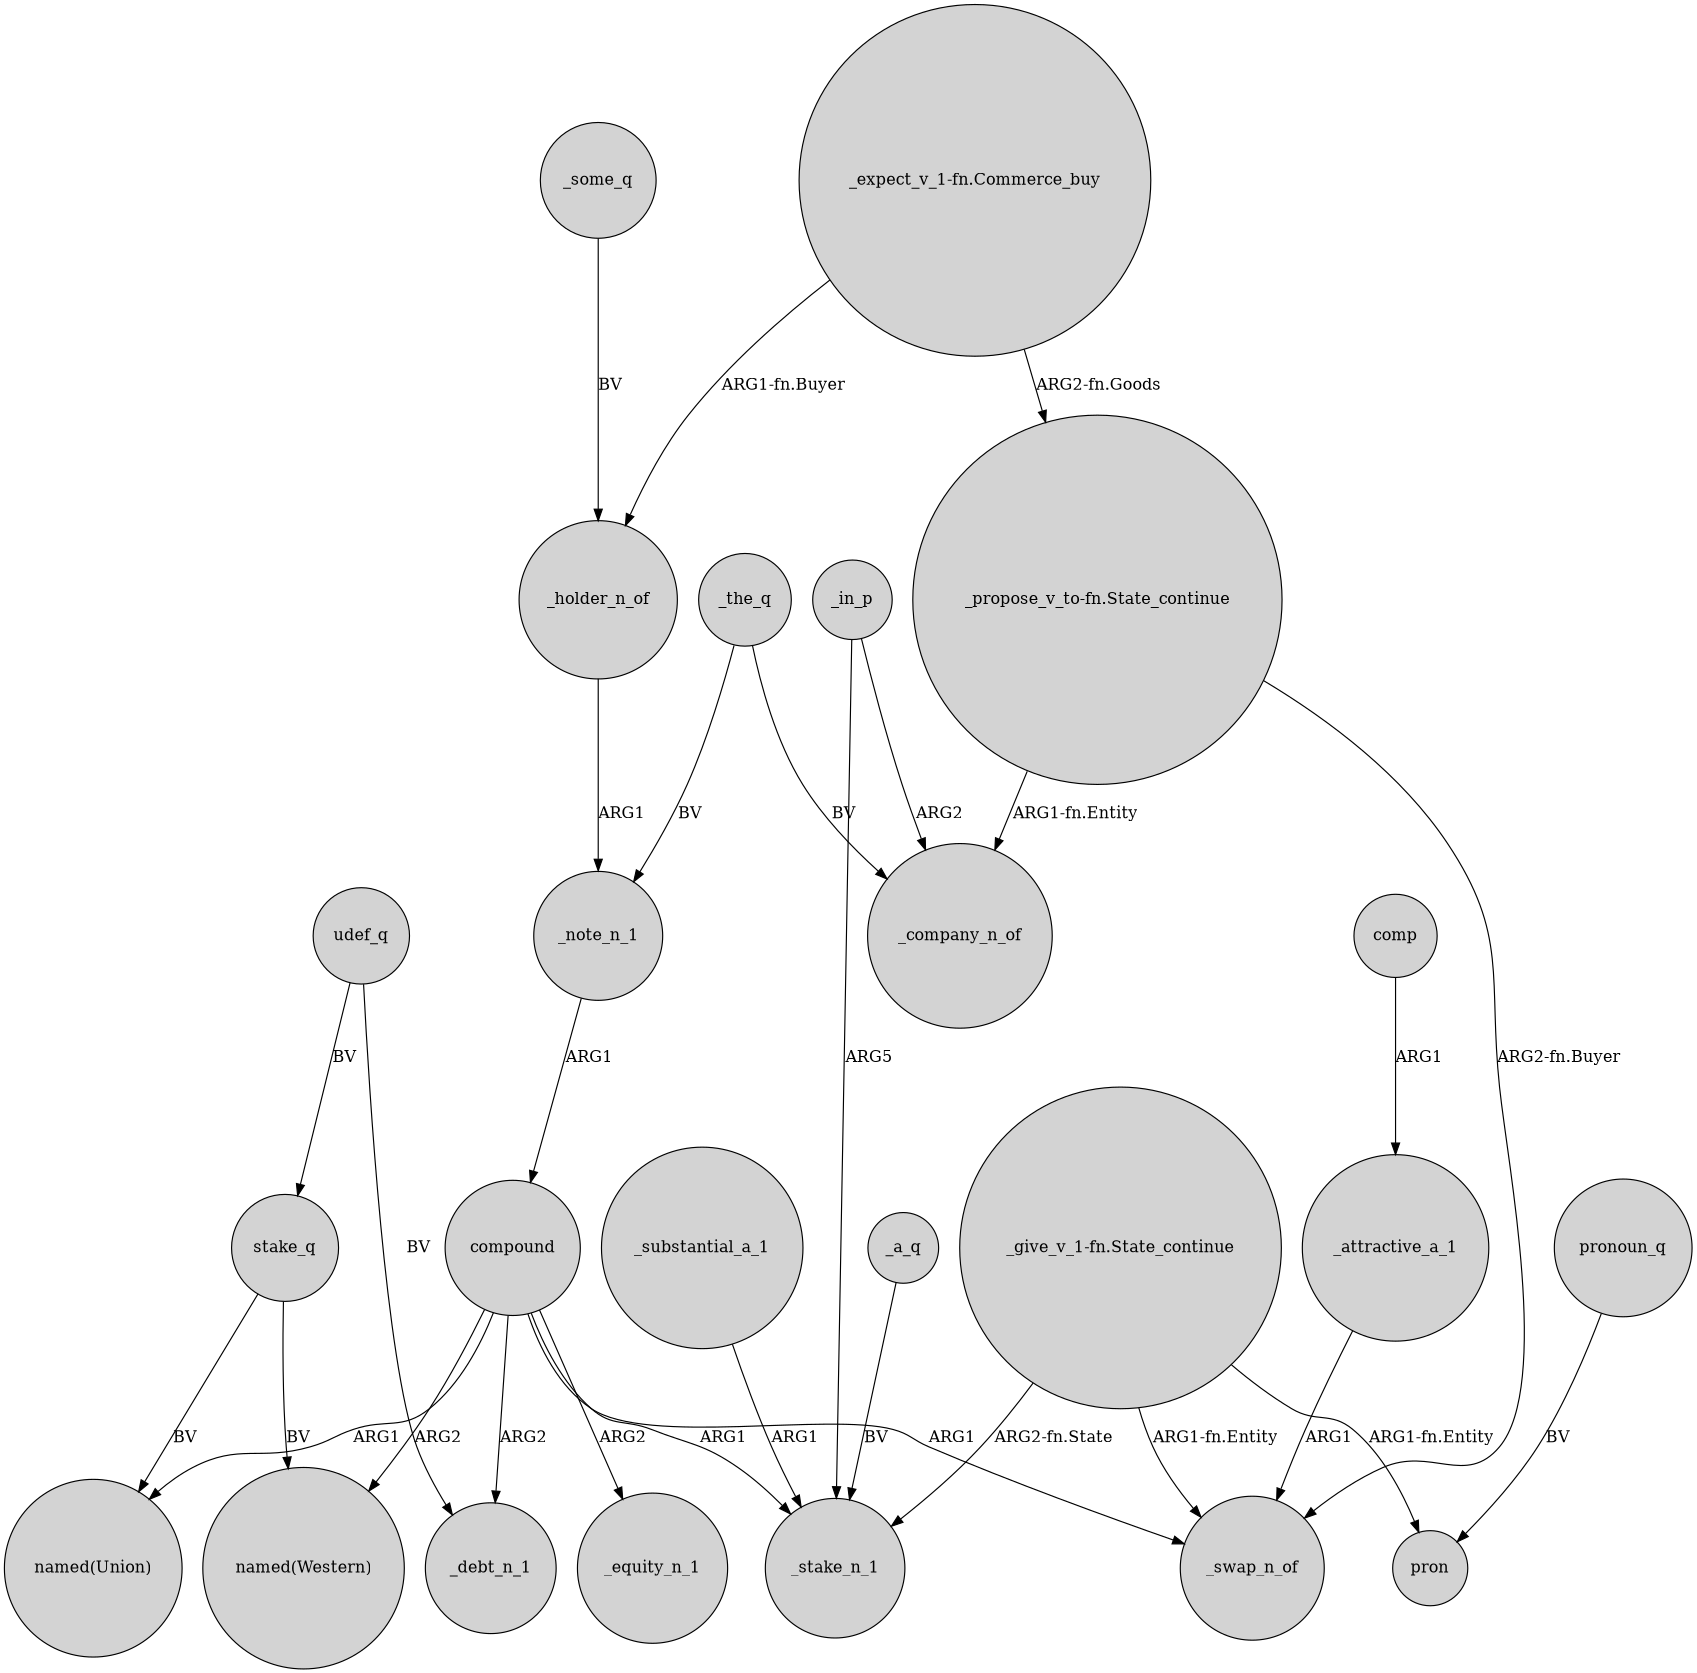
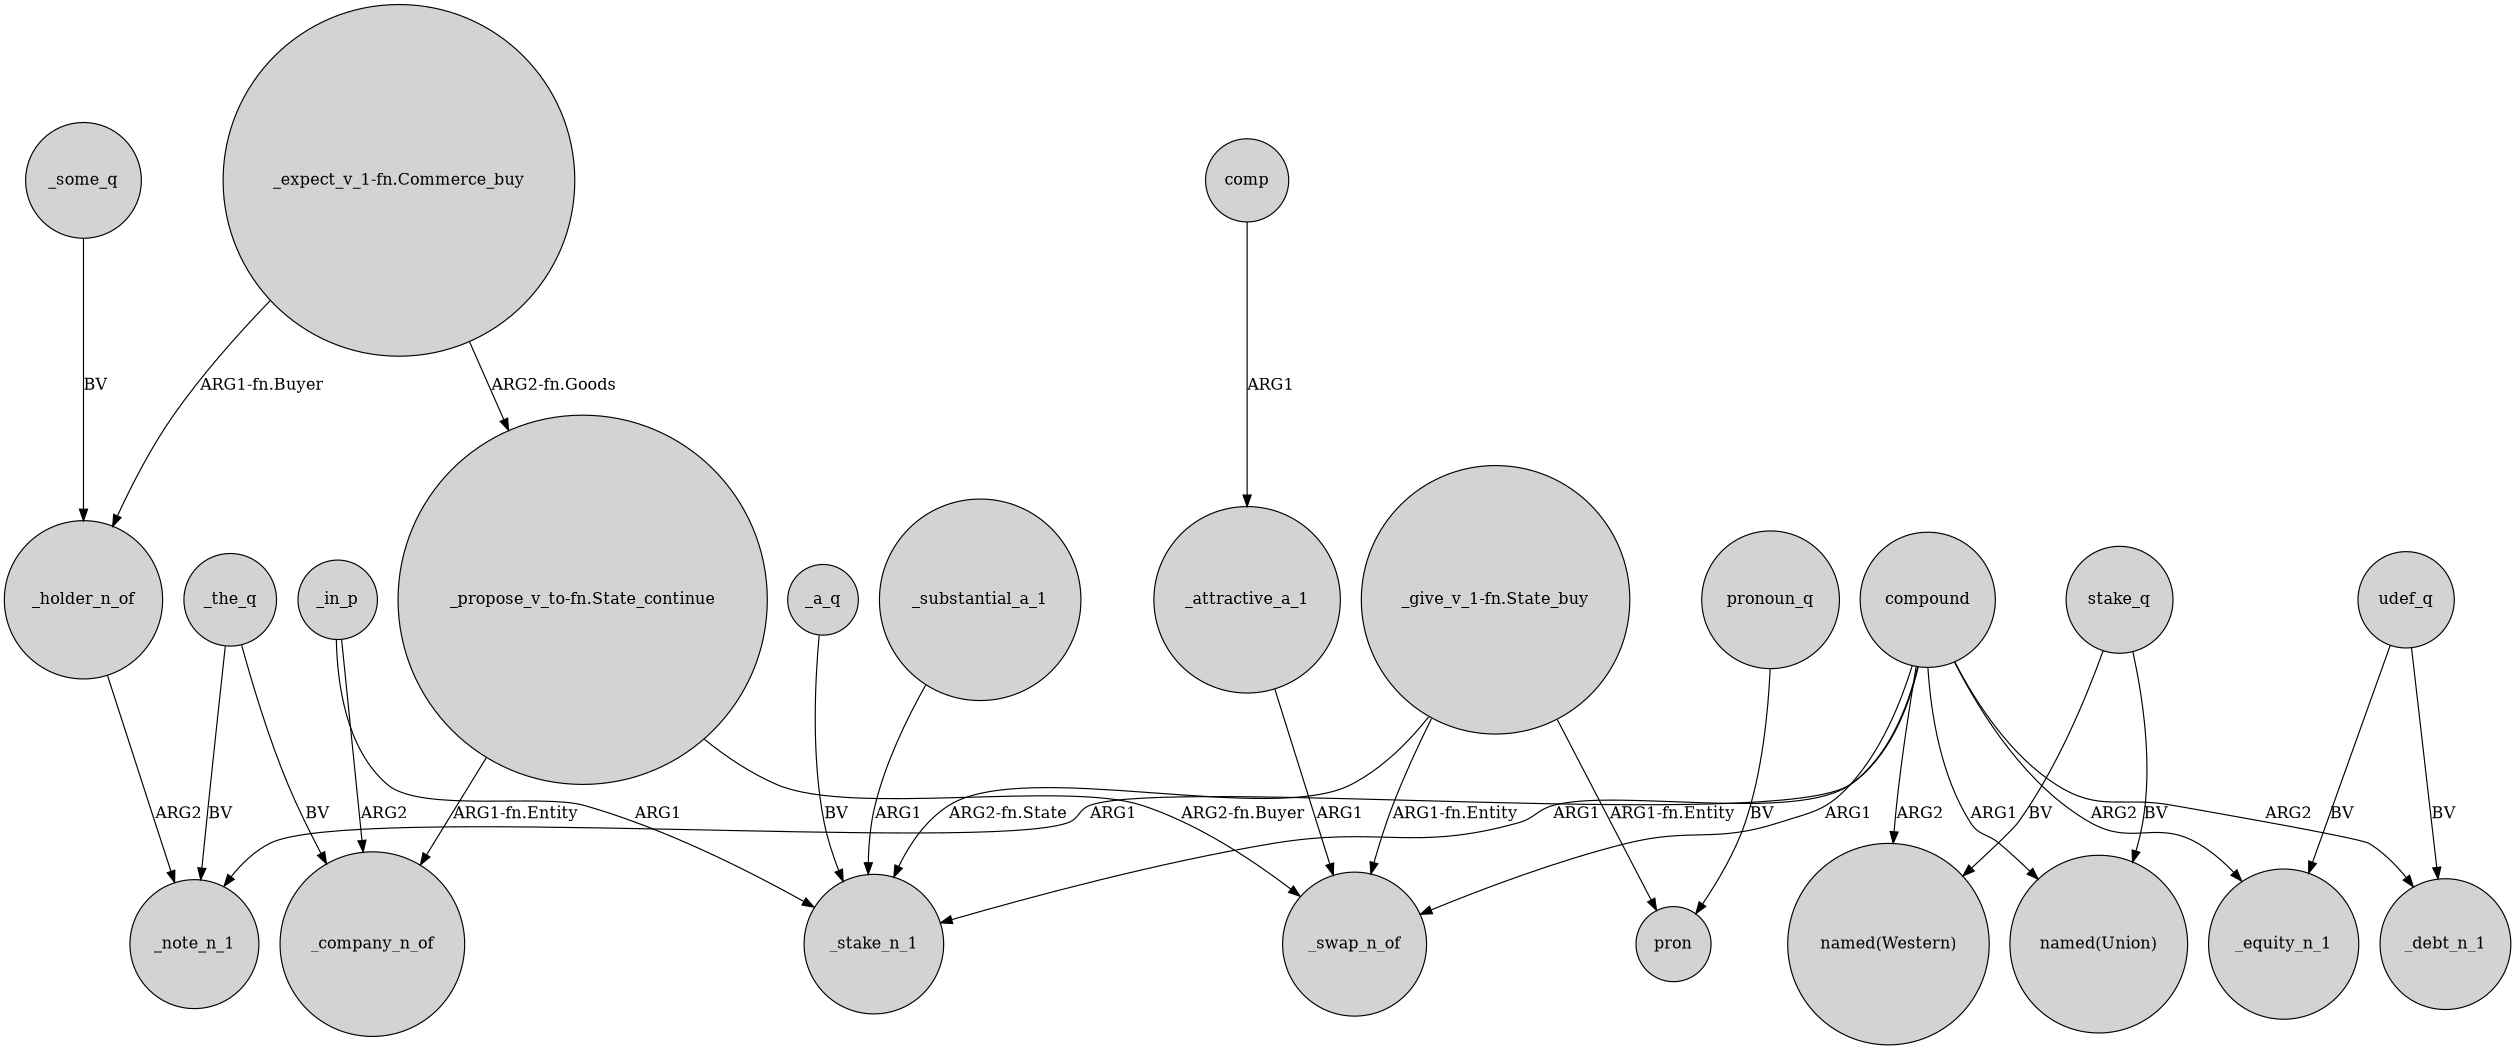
(622, 814) -> (179, 814)
(869, 1058) -> (658, 814)
(325, 1083) -> (2351, 754)
(557, 1085) -> (1063, 823)
(1121, 1248) -> (1496, 600)
